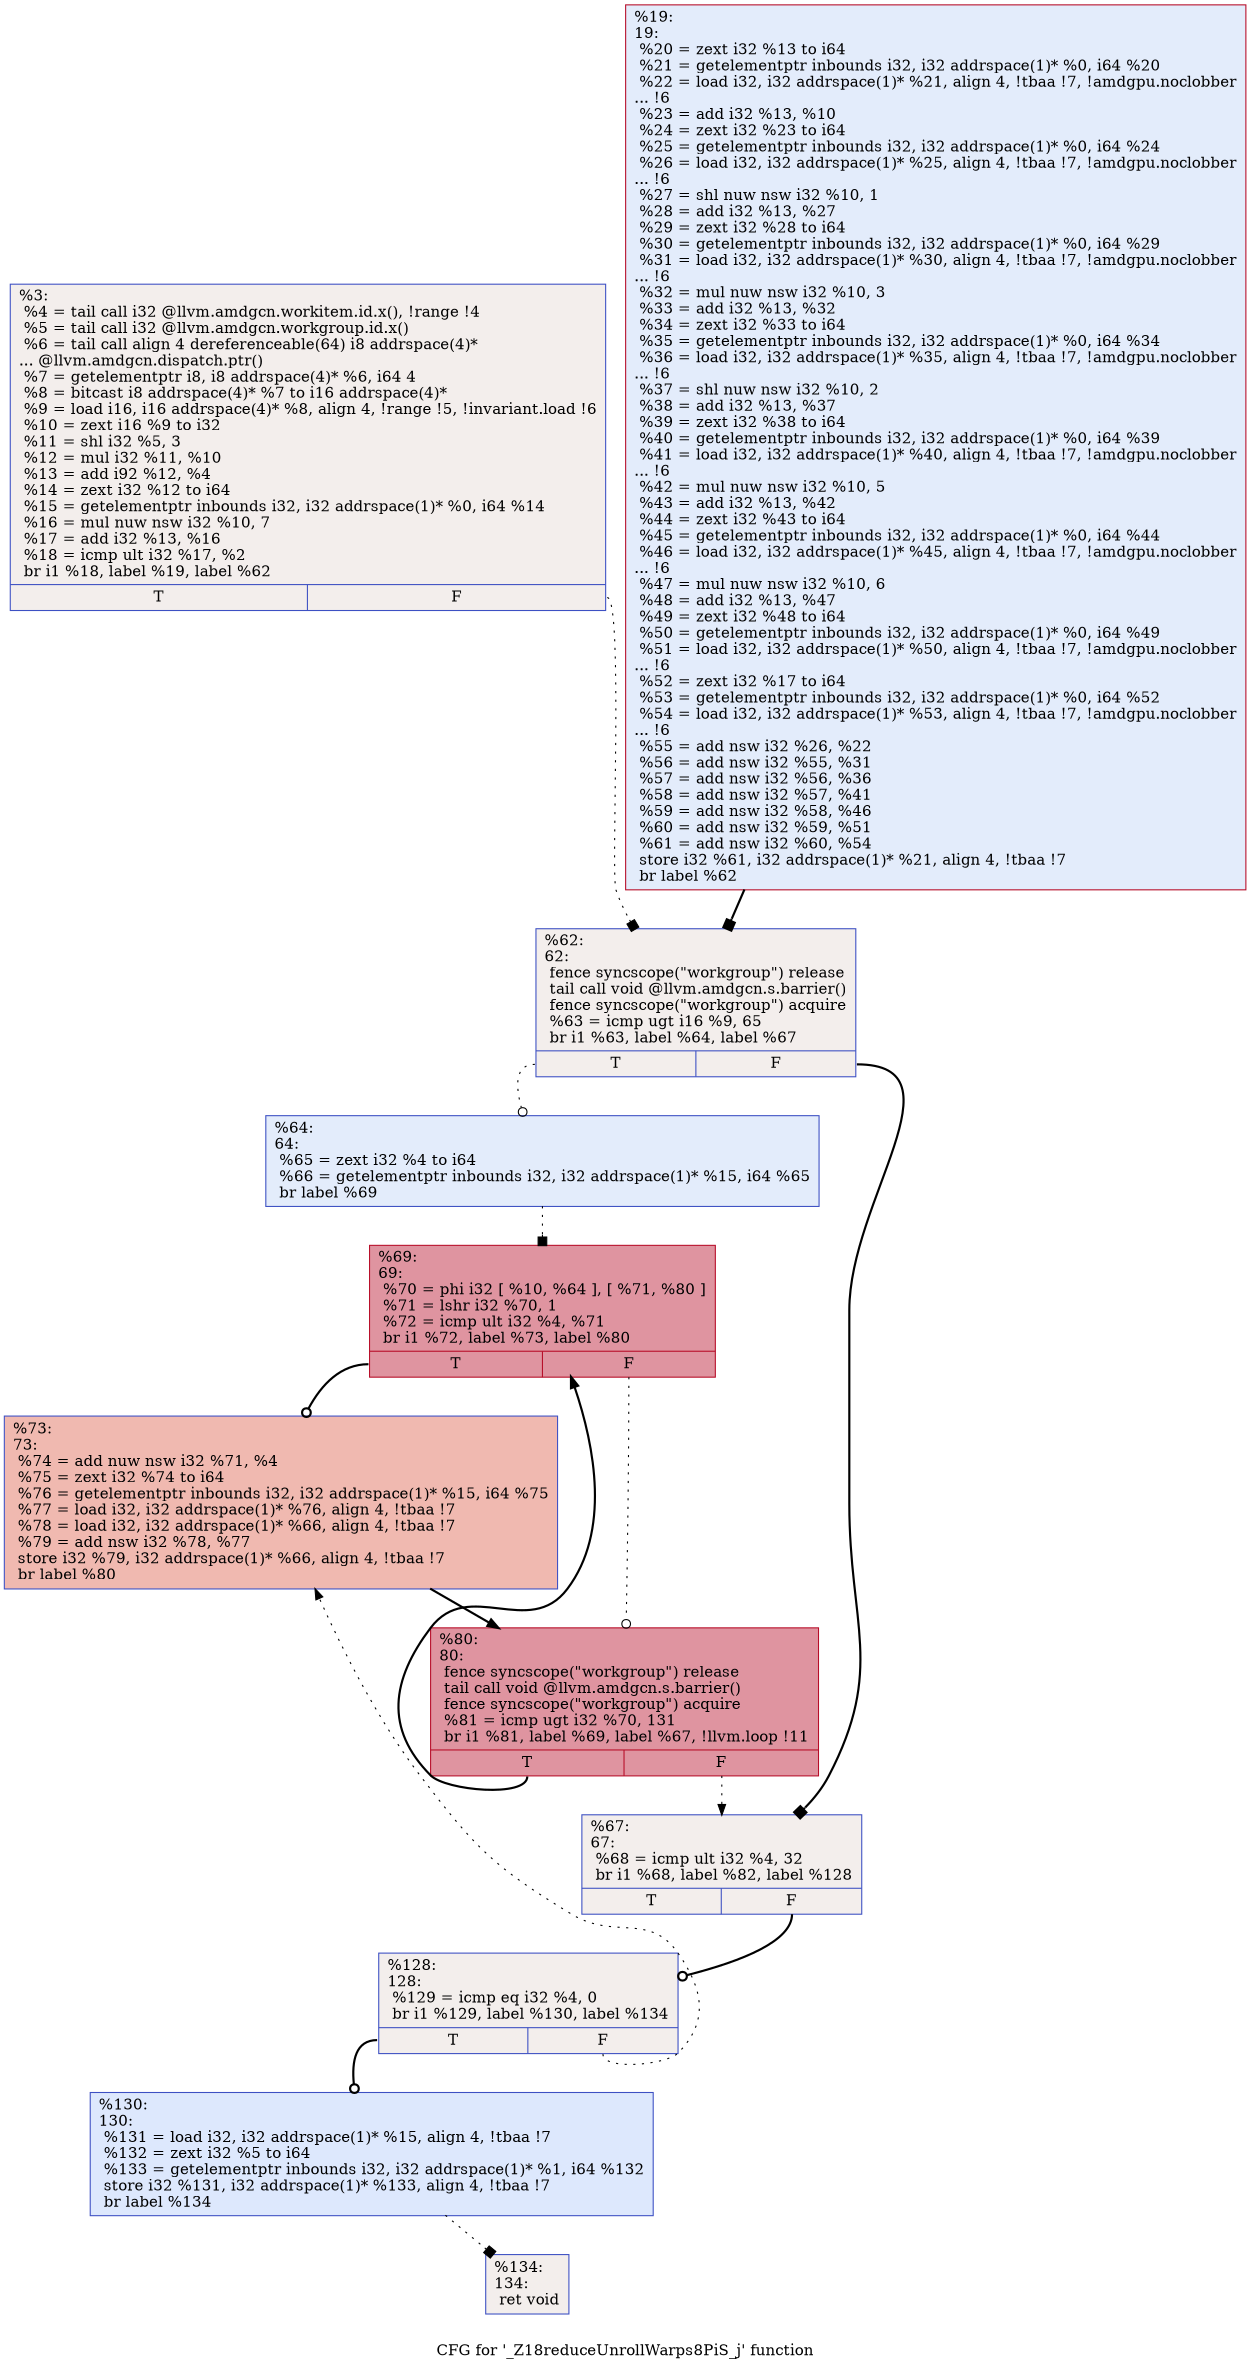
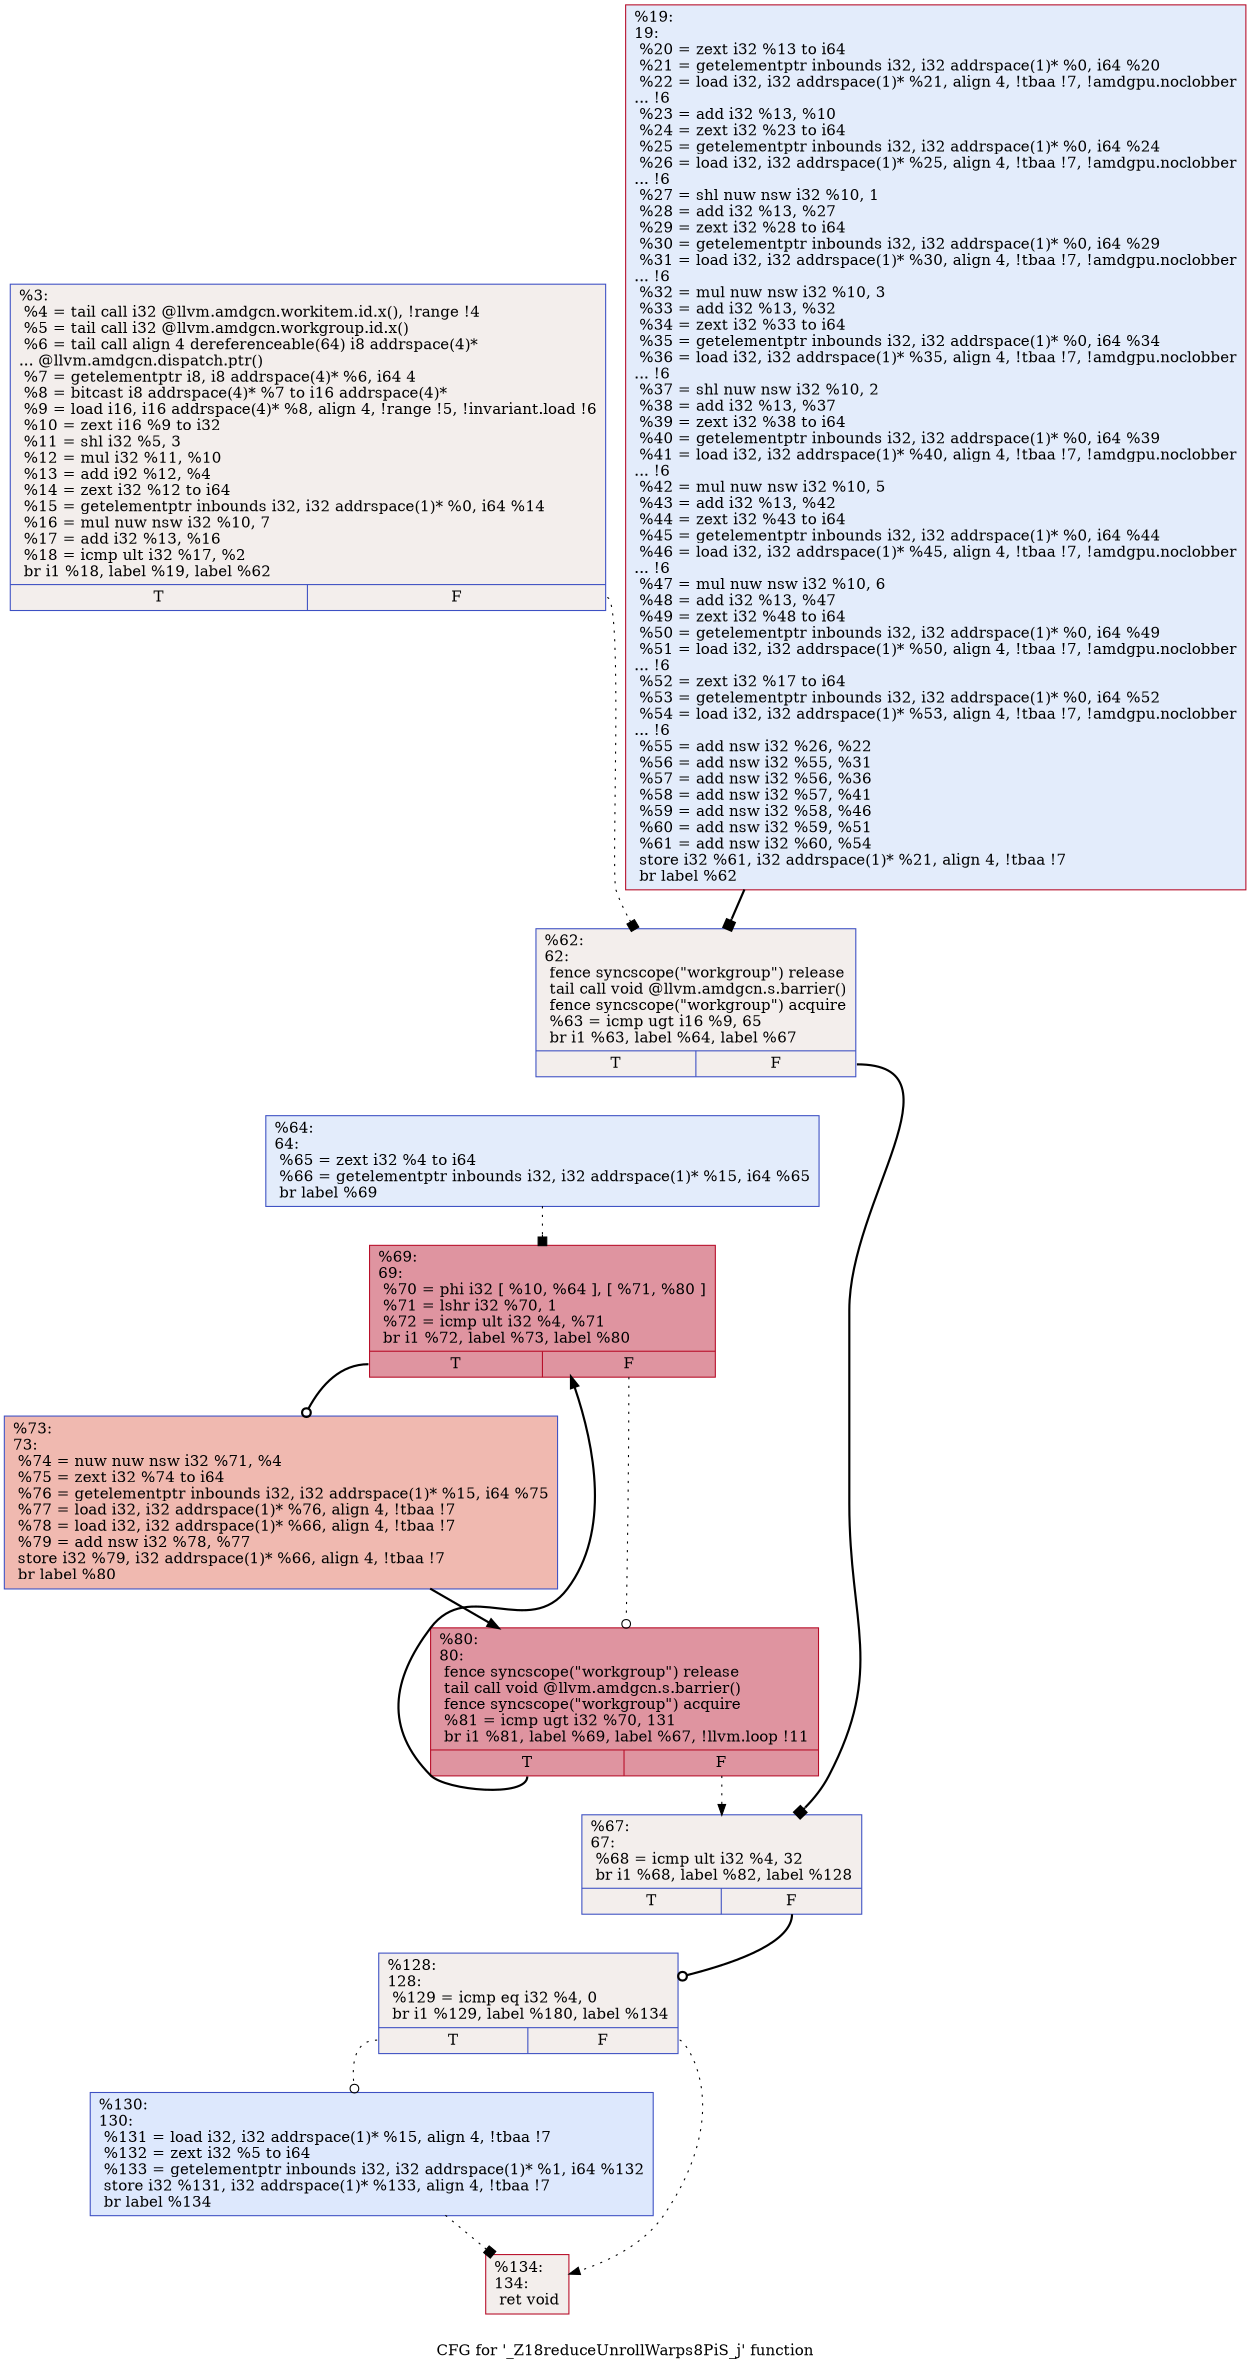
(518, 1081) -> none
(146, 1461) -> (148, 1461)
(529, 1887) -> (685, 2178)
(528, 2014) -> (528, 2014)
(356, 2056) -> (356, 2056)
(527, 2284) -> (527, 2284)
